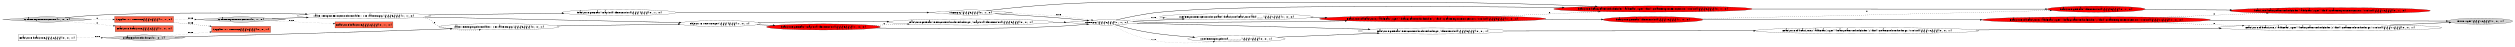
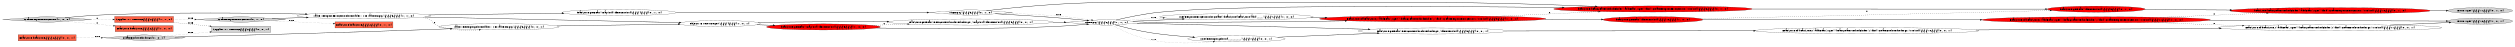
none -> (2480, 11)
(241, 29) -> (241, 29)
(47, 38) -> (47, 38)
